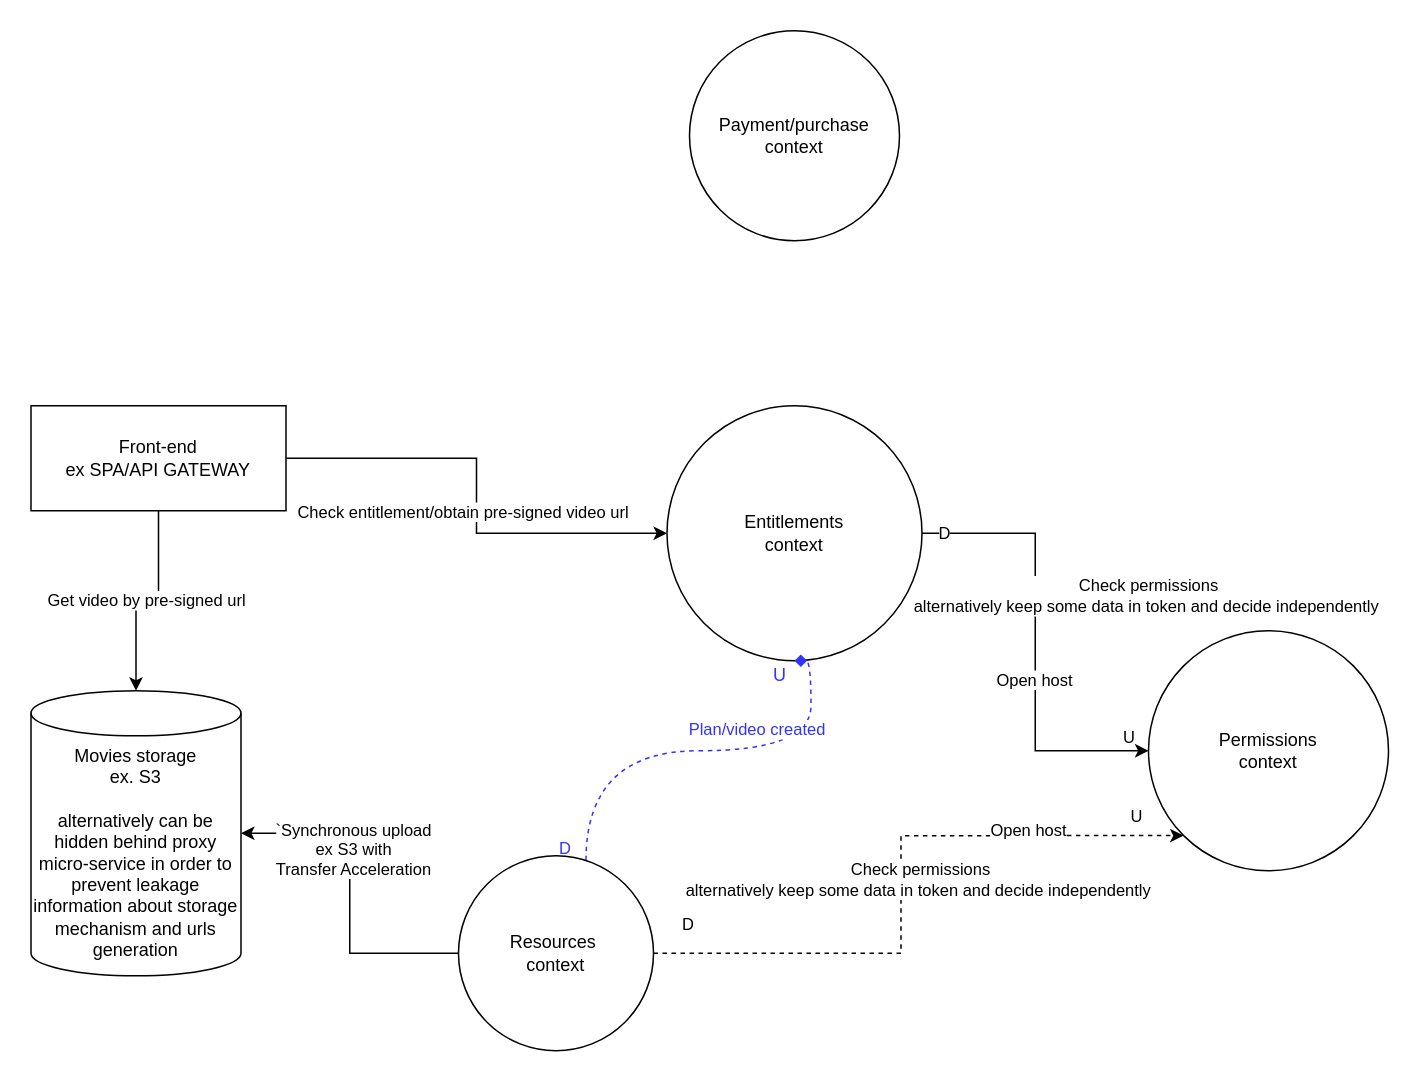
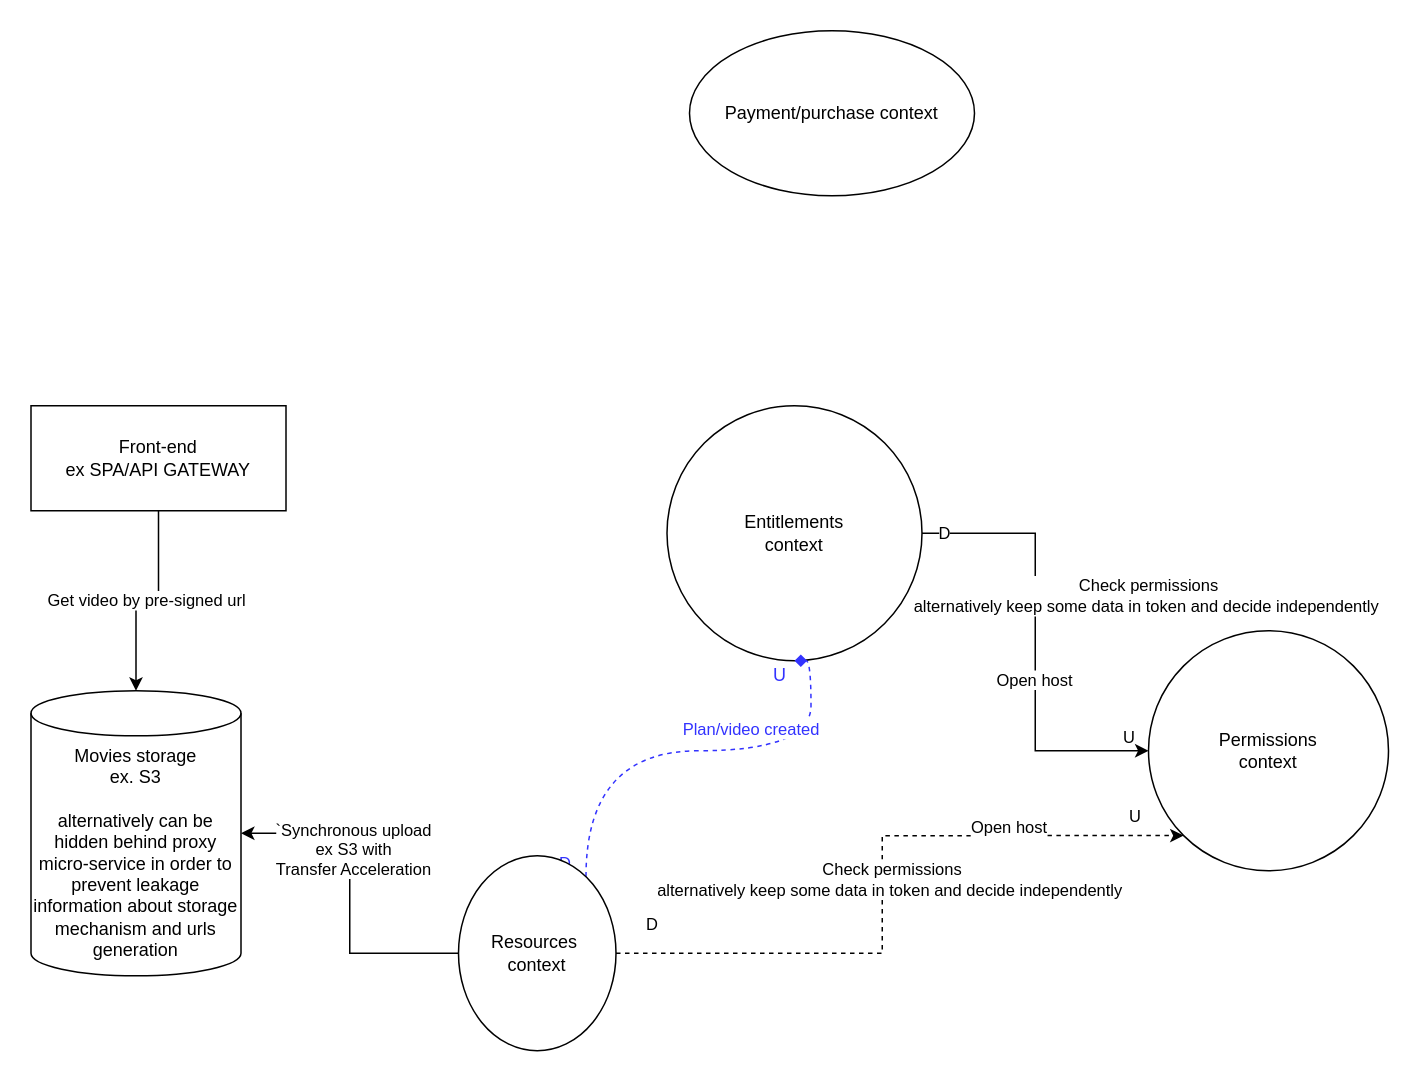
(794, 136) -> (832, 113)
(476, 490) -> none
(556, 953) -> (537, 953)
